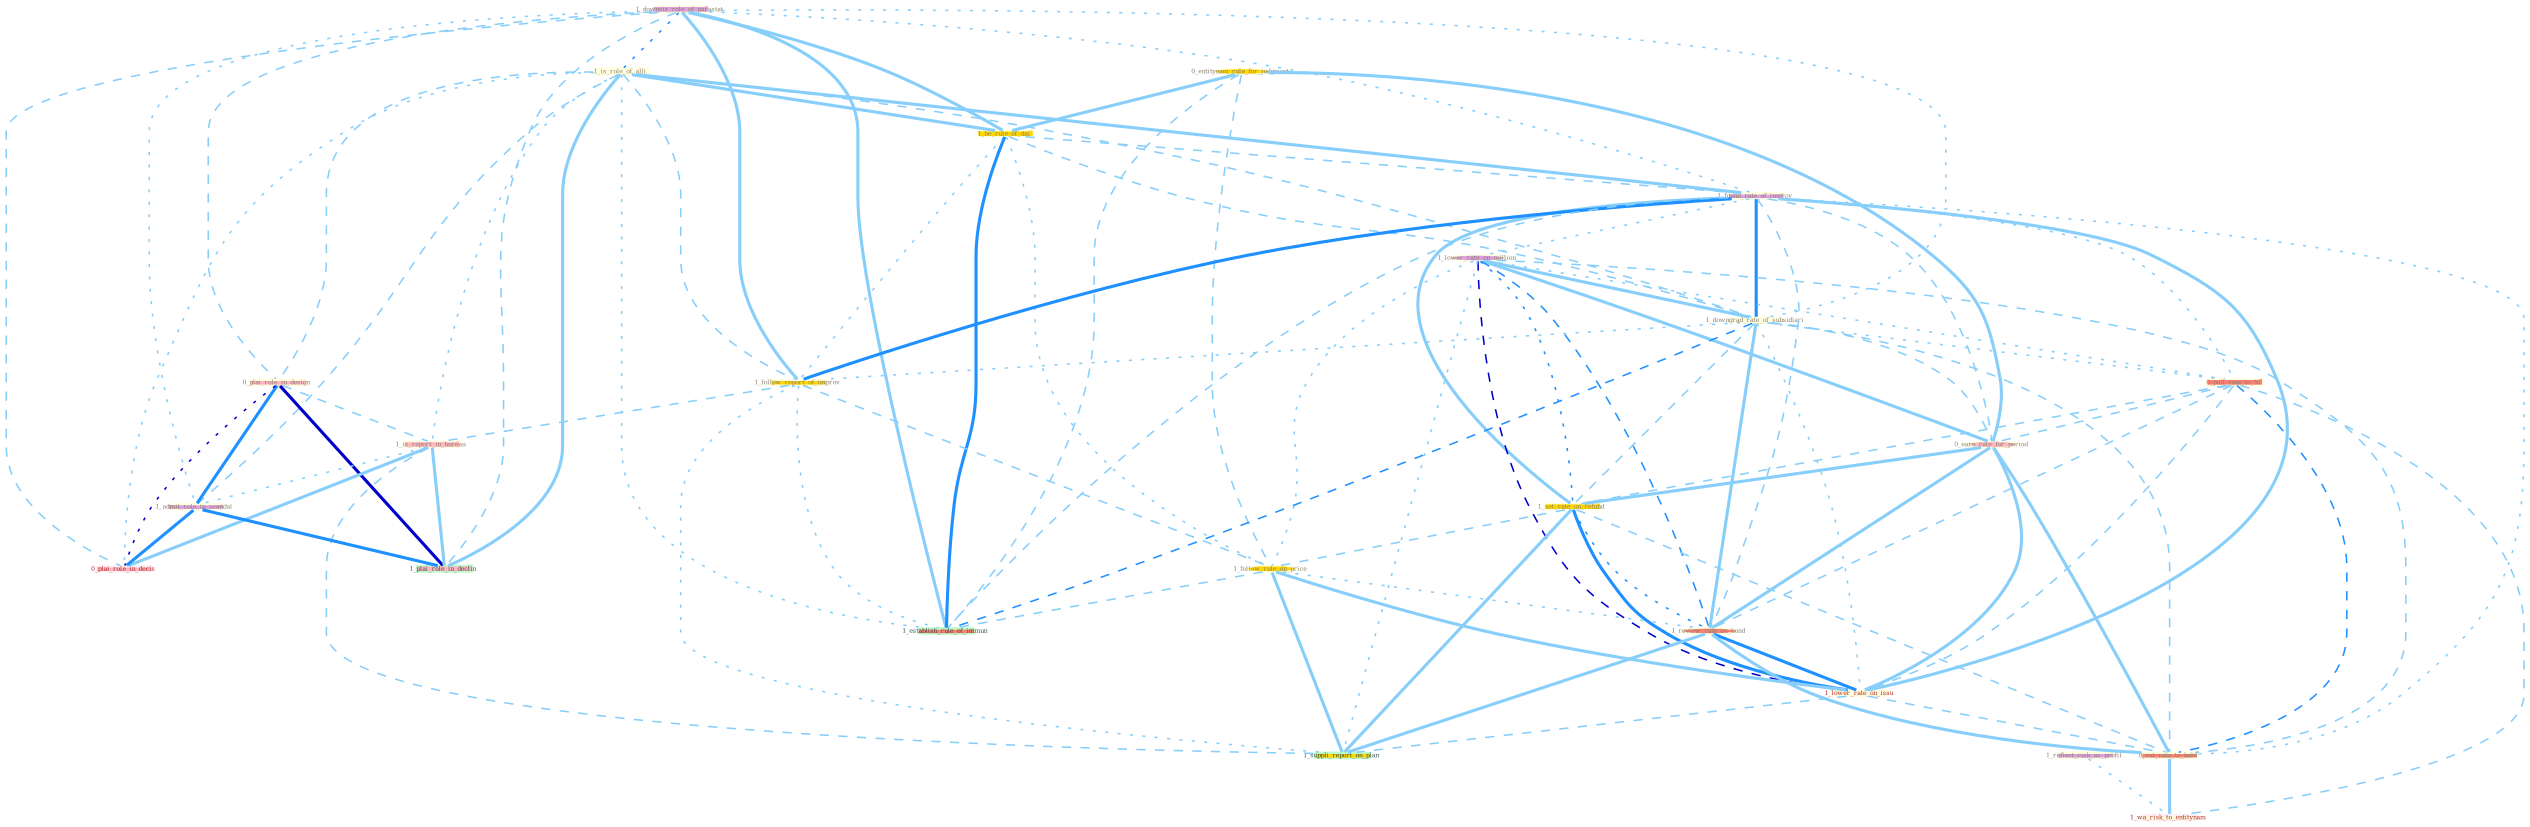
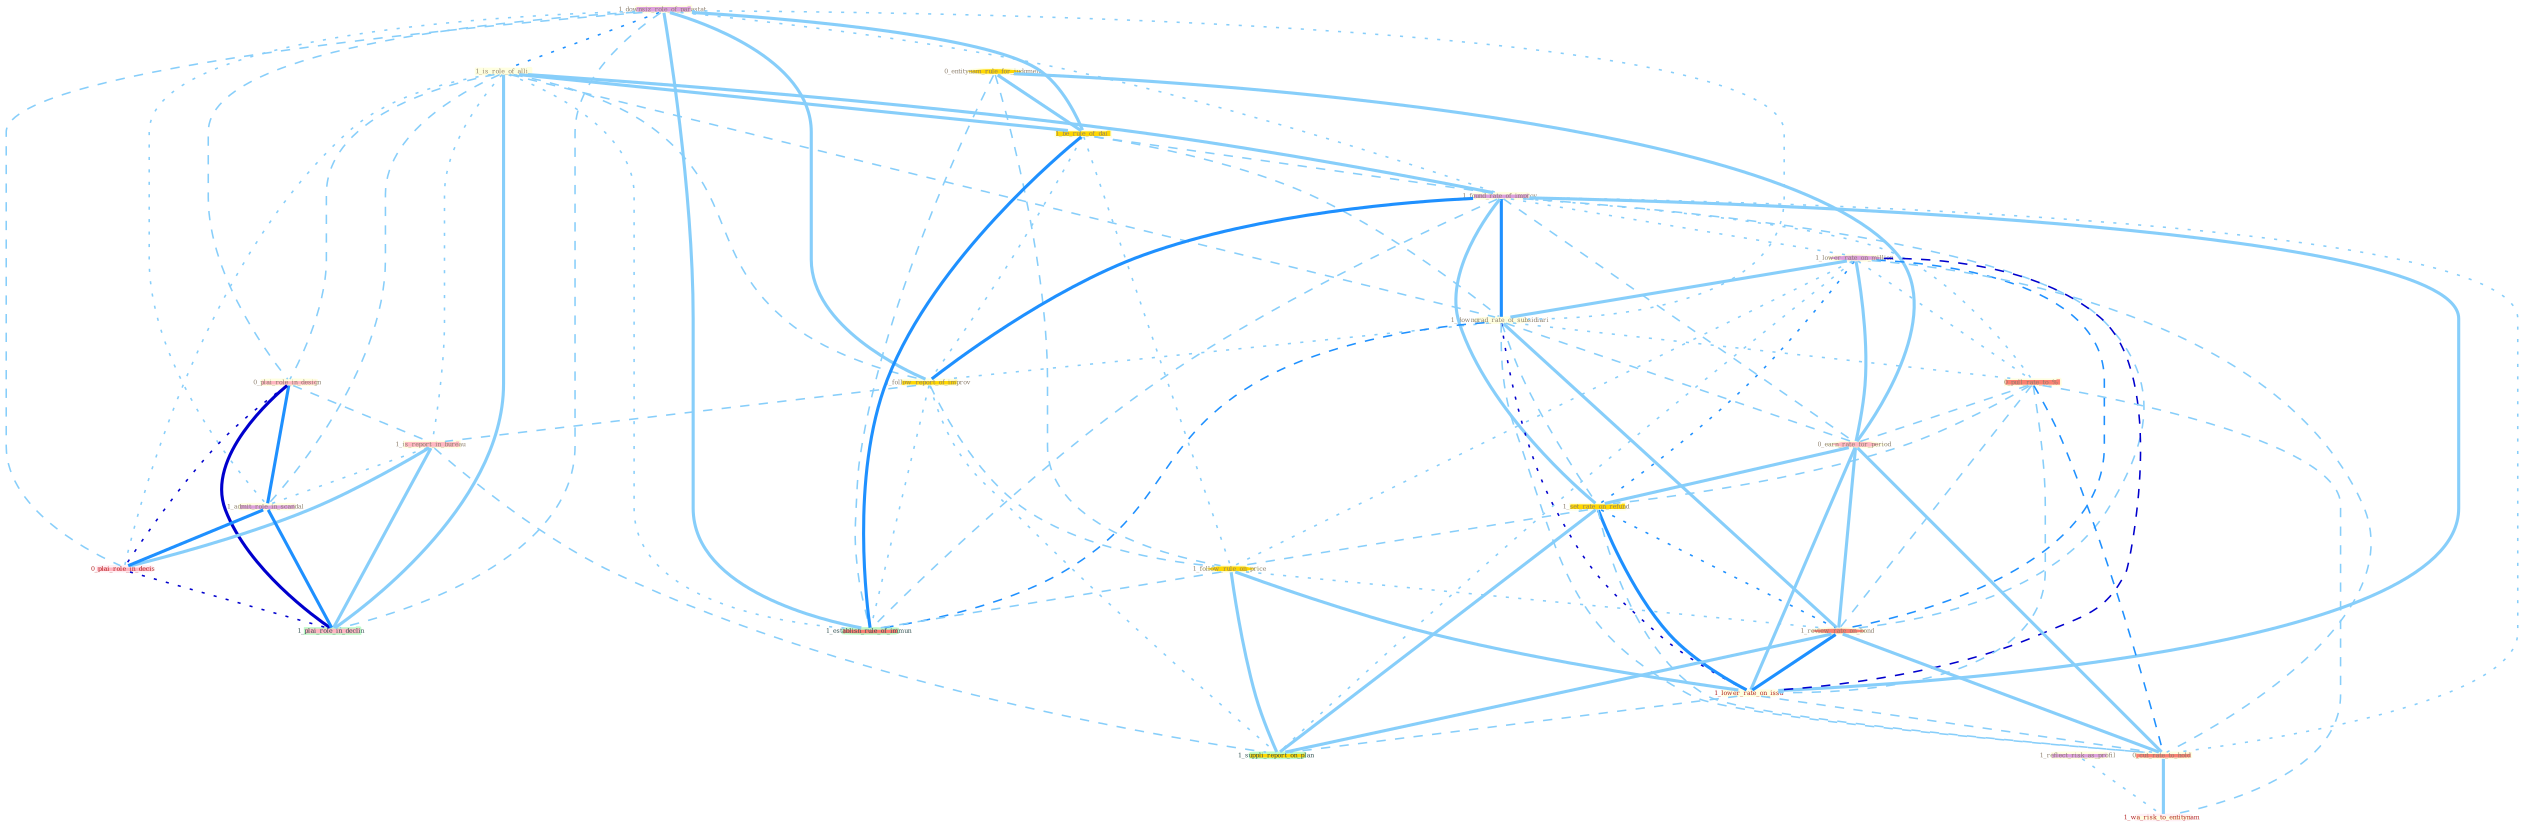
(1830, 501) -> (1574, 541)
none -> (228, 600)
